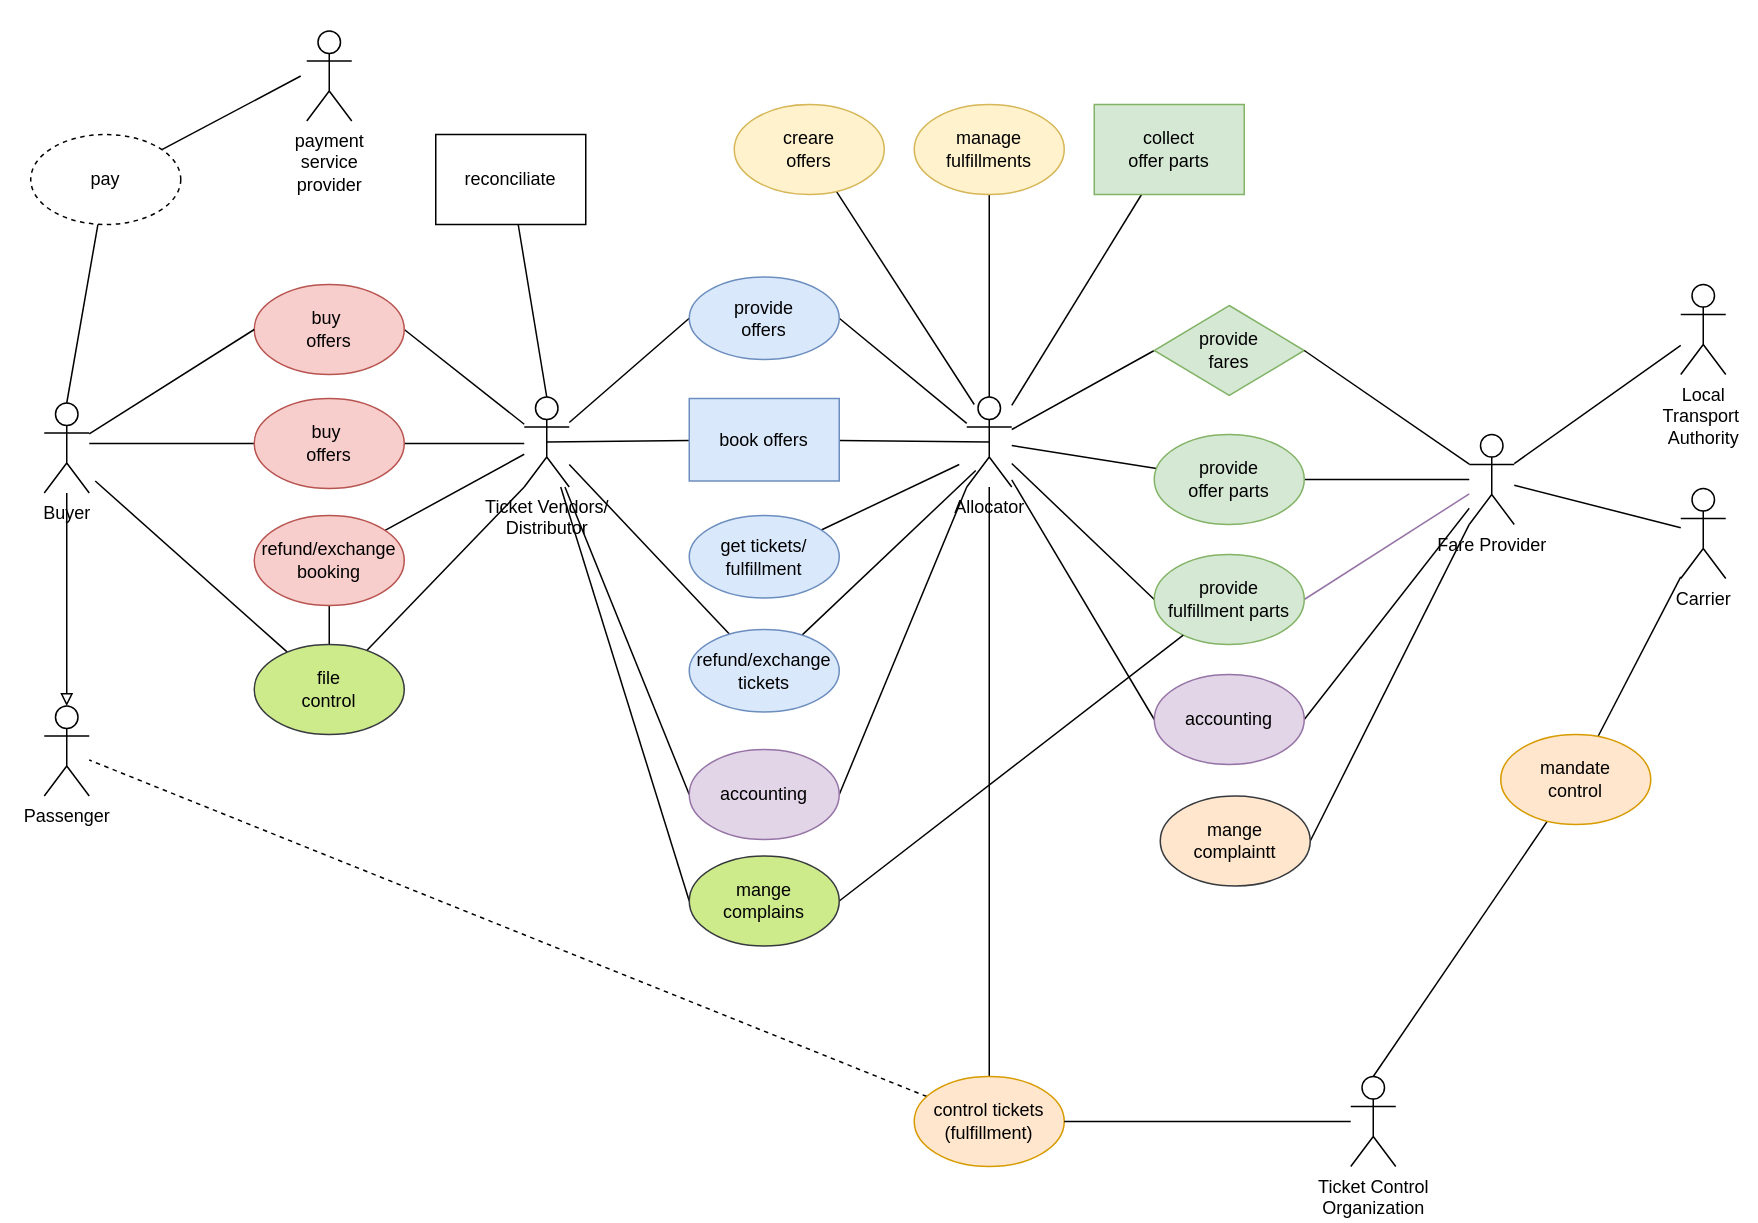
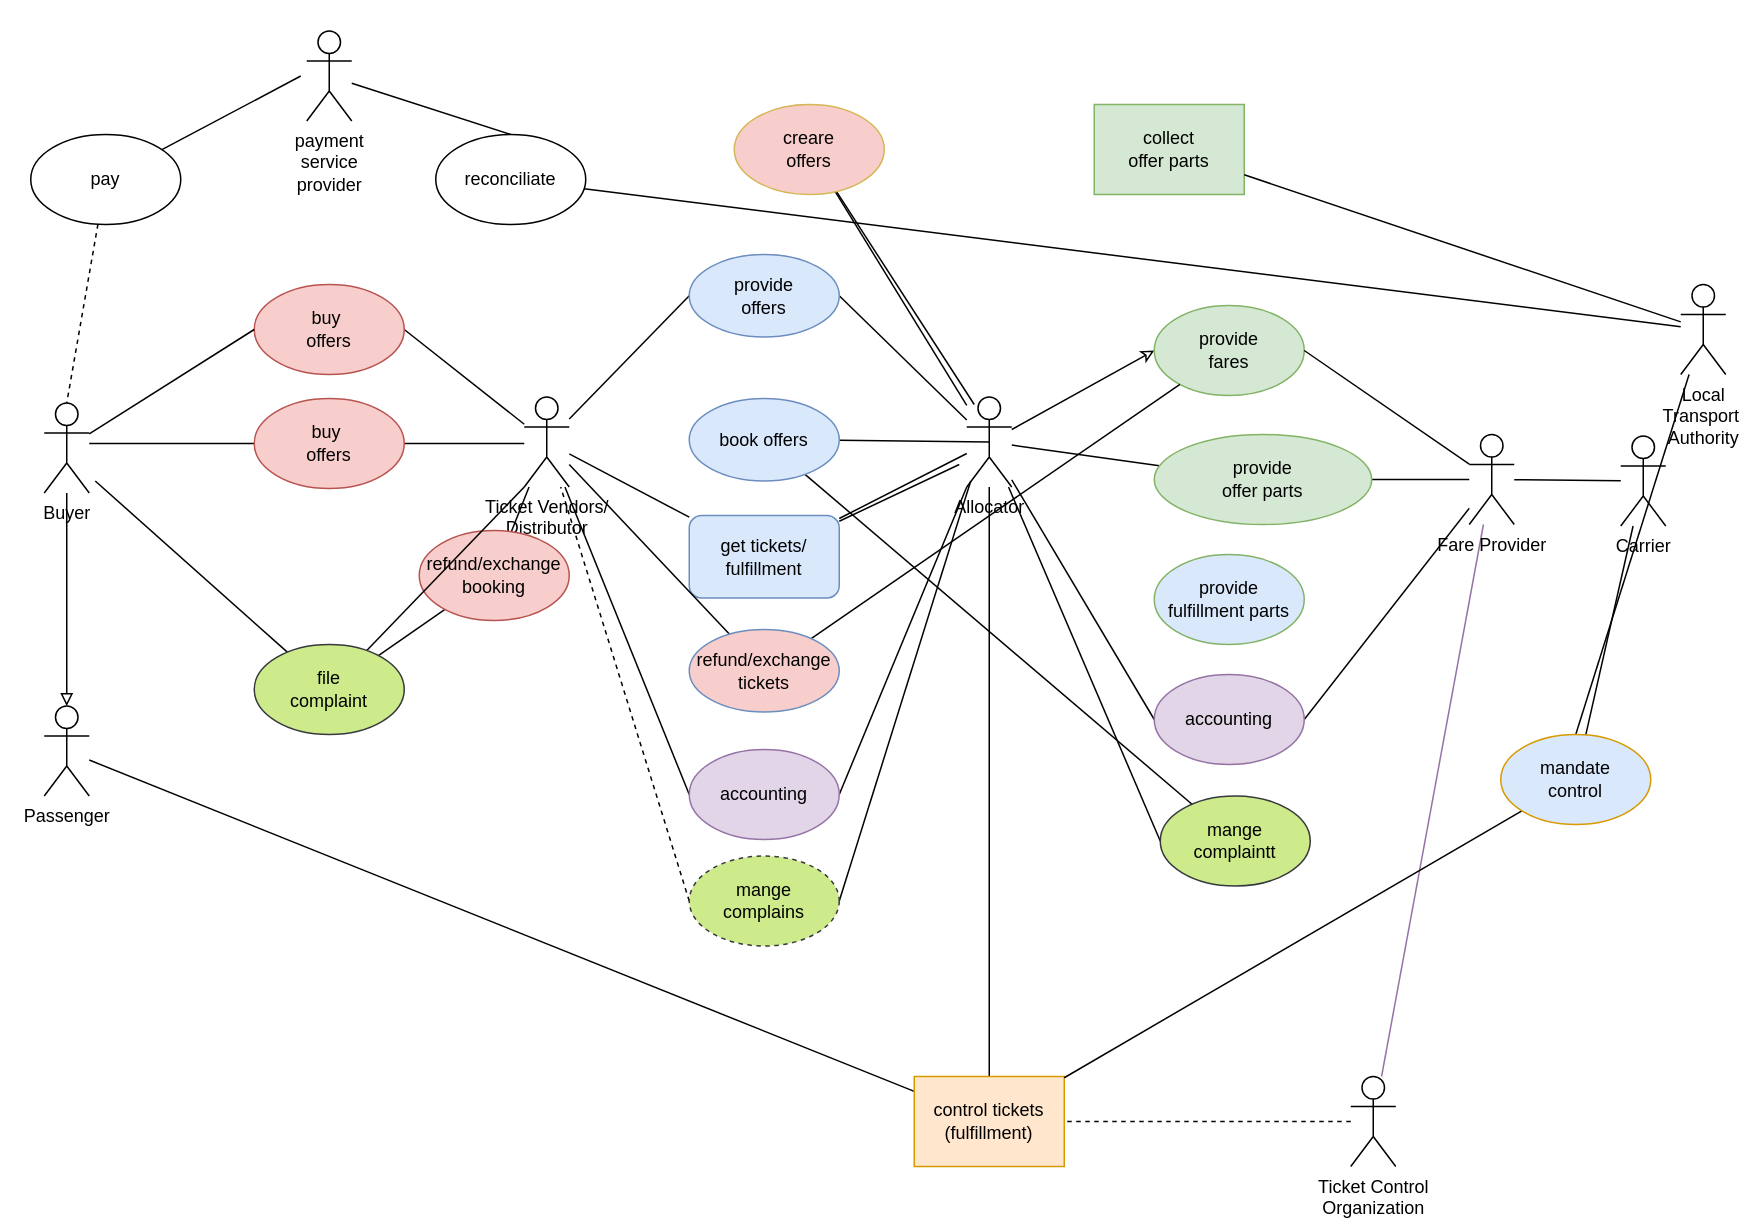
none -> (431, 108)
(809, 149) -> (809, 149)
(989, 149) -> none
(106, 179) -> (106, 179)
(511, 179) -> (511, 179)
(989, 296) -> none
(1076, 300) -> (903, 486)
(532, 311) -> (1270, 275)
(82, 313) -> (82, 313)
(764, 318) -> (764, 296)
(1229, 350) -> (1229, 350)
(1148, 354) -> (1144, 356)
(1598, 404) -> (1463, 248)
(764, 440) -> (764, 440)
(619, 441) -> (983, 626)
(1229, 479) -> (1263, 479)
none -> (630, 486)
(1083, 531) -> (912, 315)
(1703, 533) -> (1643, 481)
(1387, 546) -> (1435, 788)
none -> (1635, 547)
(886, 555) -> (1008, 502)
(764, 557) -> (764, 557)
(329, 560) -> (494, 575)
(1229, 599) -> (1229, 599)
none -> (1062, 611)
(764, 671) -> (764, 671)
(1389, 683) -> none
(329, 689) -> (329, 689)
(625, 694) -> (625, 694)
(1011, 768) -> (895, 723)
(1576, 779) -> (1576, 779)
(1235, 841) -> (1235, 841)
(764, 901) -> (764, 901)
(509, 928) -> (502, 926)
(1468, 937) -> (1293, 944)
(989, 1121) -> (989, 1121)
(1205, 1121) -> (1205, 1121)
